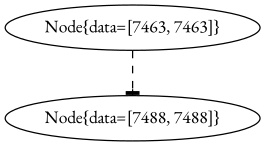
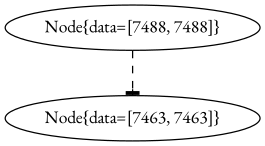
(133, 70) -> (133, 70)
